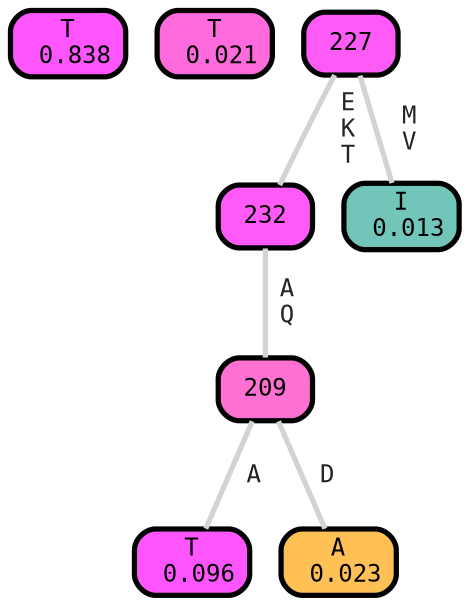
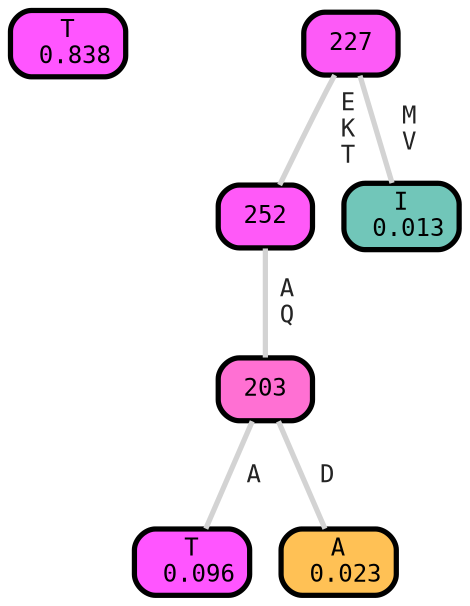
(215, 44) -> none
(265, 216) -> (265, 216)
(265, 389) -> (265, 389)
